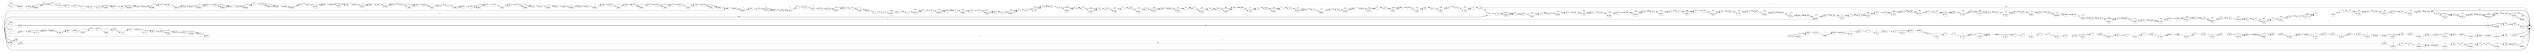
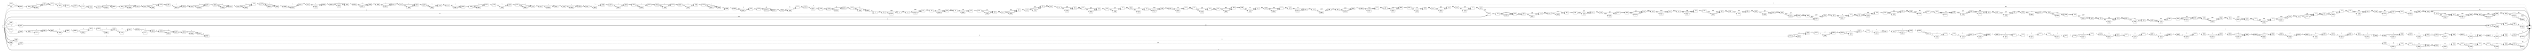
none -> (2324, 14)
